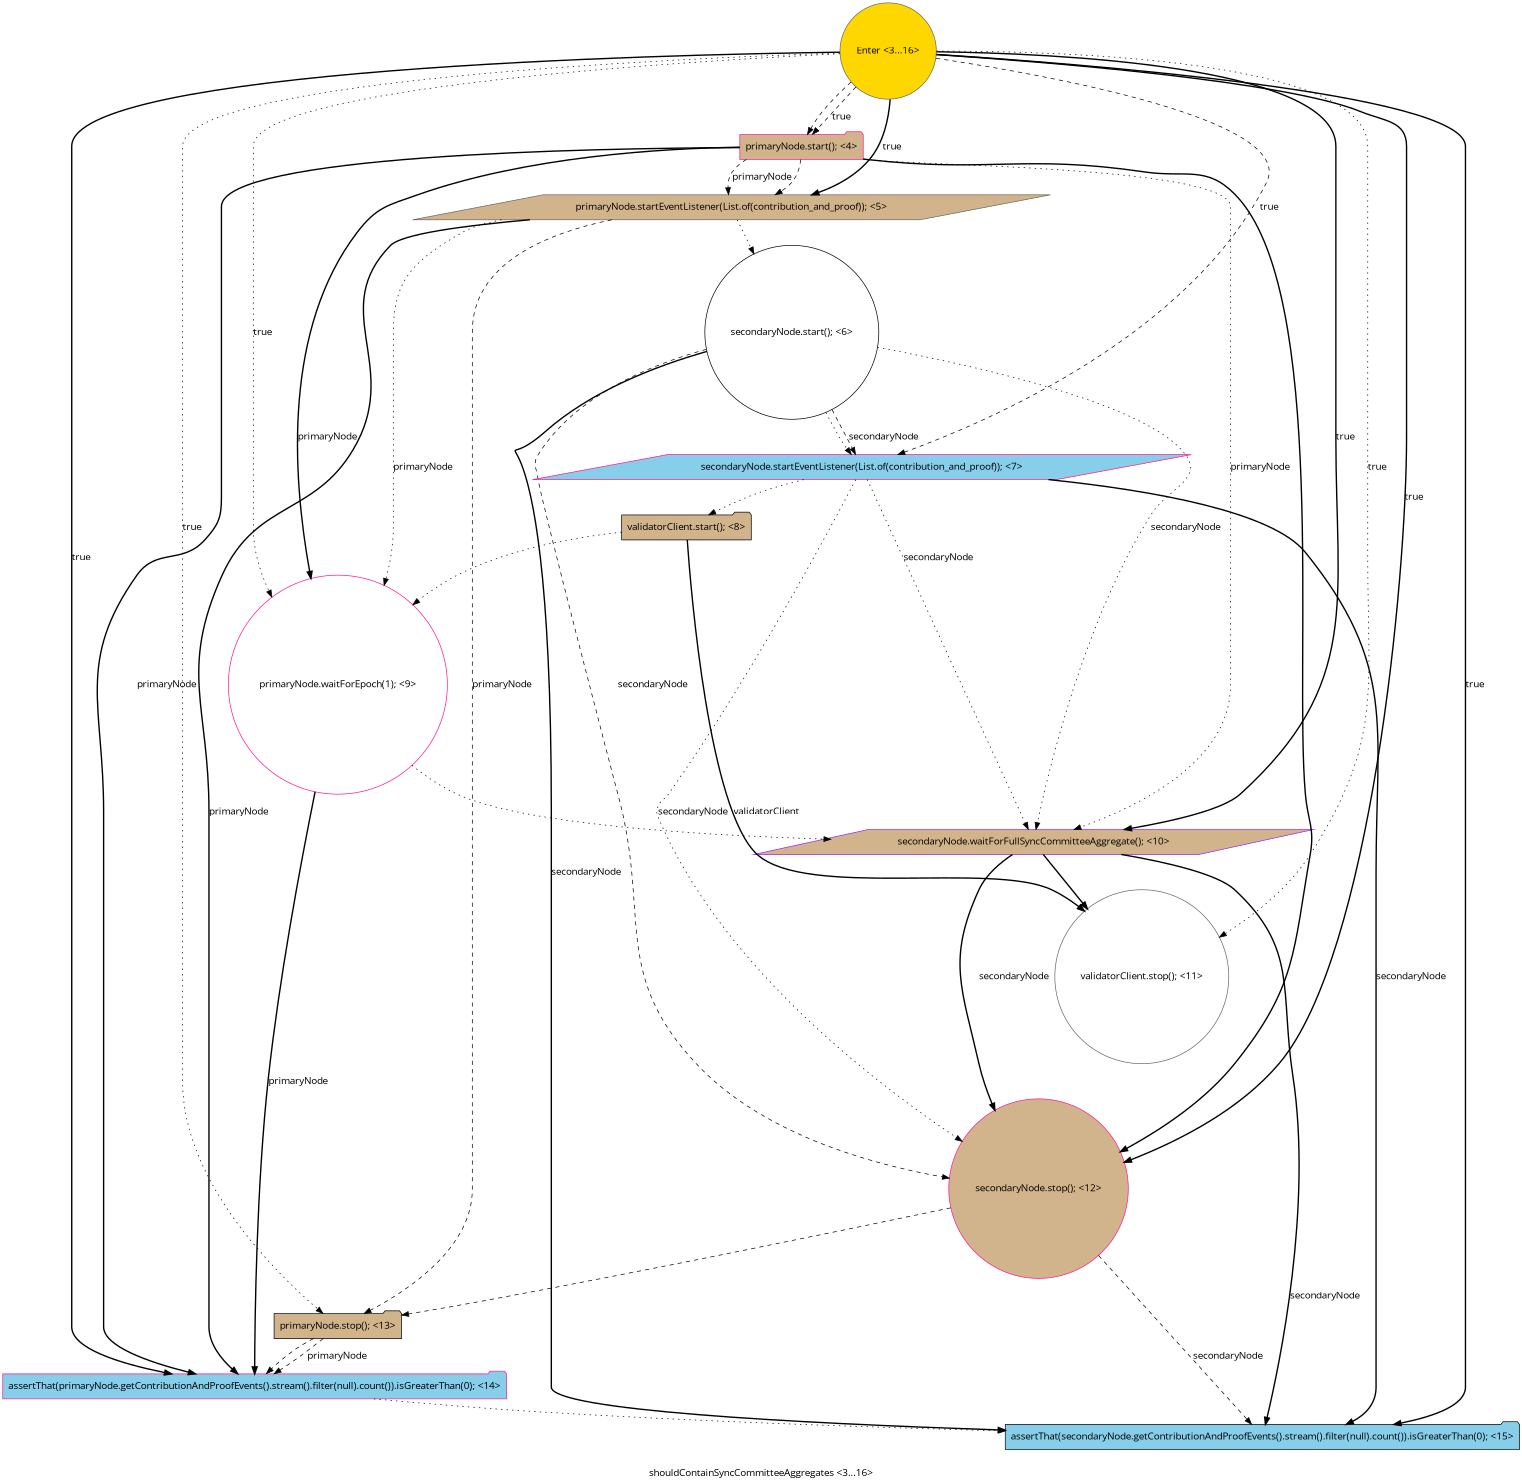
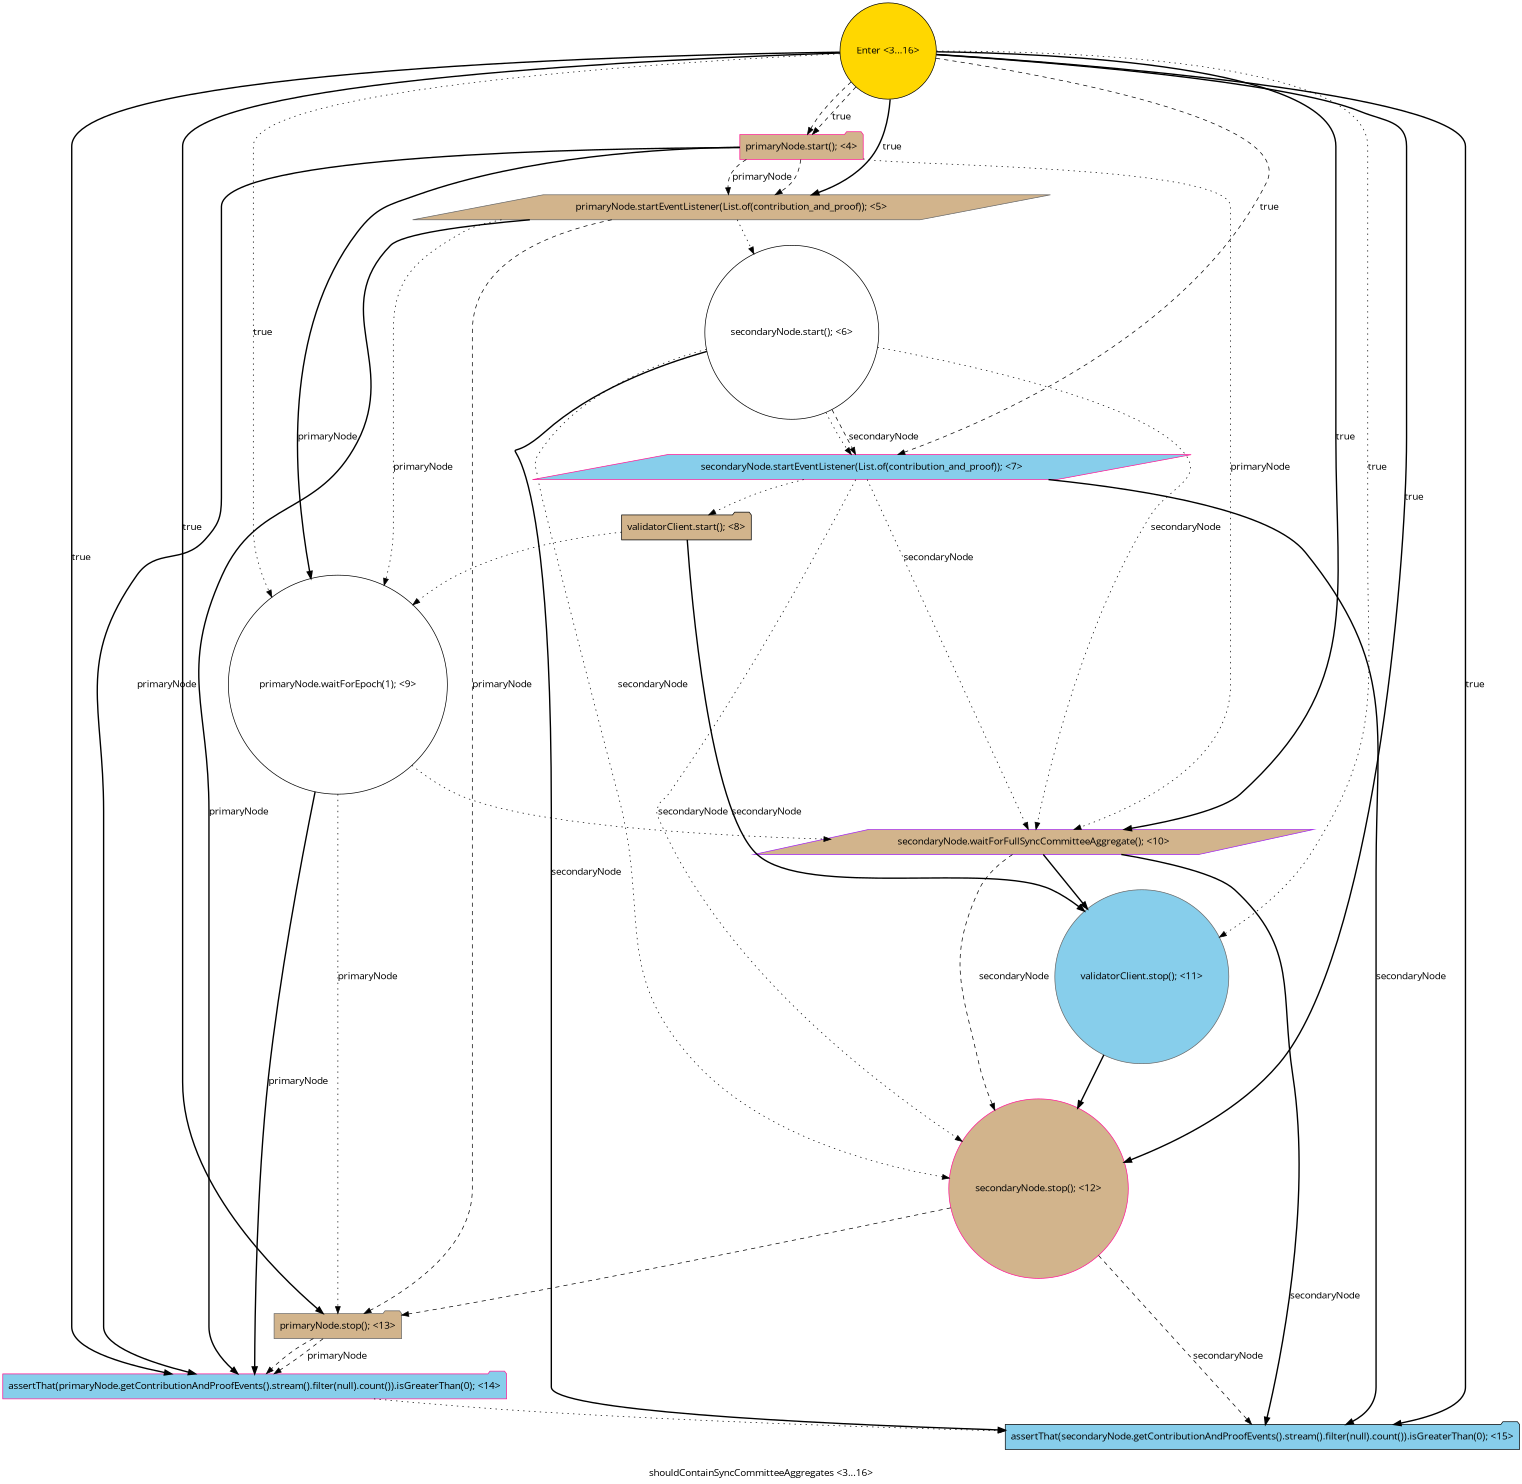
(888, 51) -> (888, 51)
(183, 413) -> (183, 413)
(1302, 512) -> (1092, 1078)
(338, 685) -> (338, 685)
(619, 799) -> (619, 799)
(767, 812) -> (767, 812)
(960, 973) -> (960, 973)
(1142, 977) -> (1142, 977)
none -> (338, 1050)
(338, 1326) -> (338, 1326)
